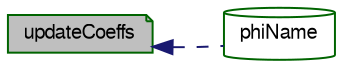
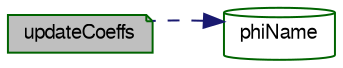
(198, 47) -> (178, 20)
